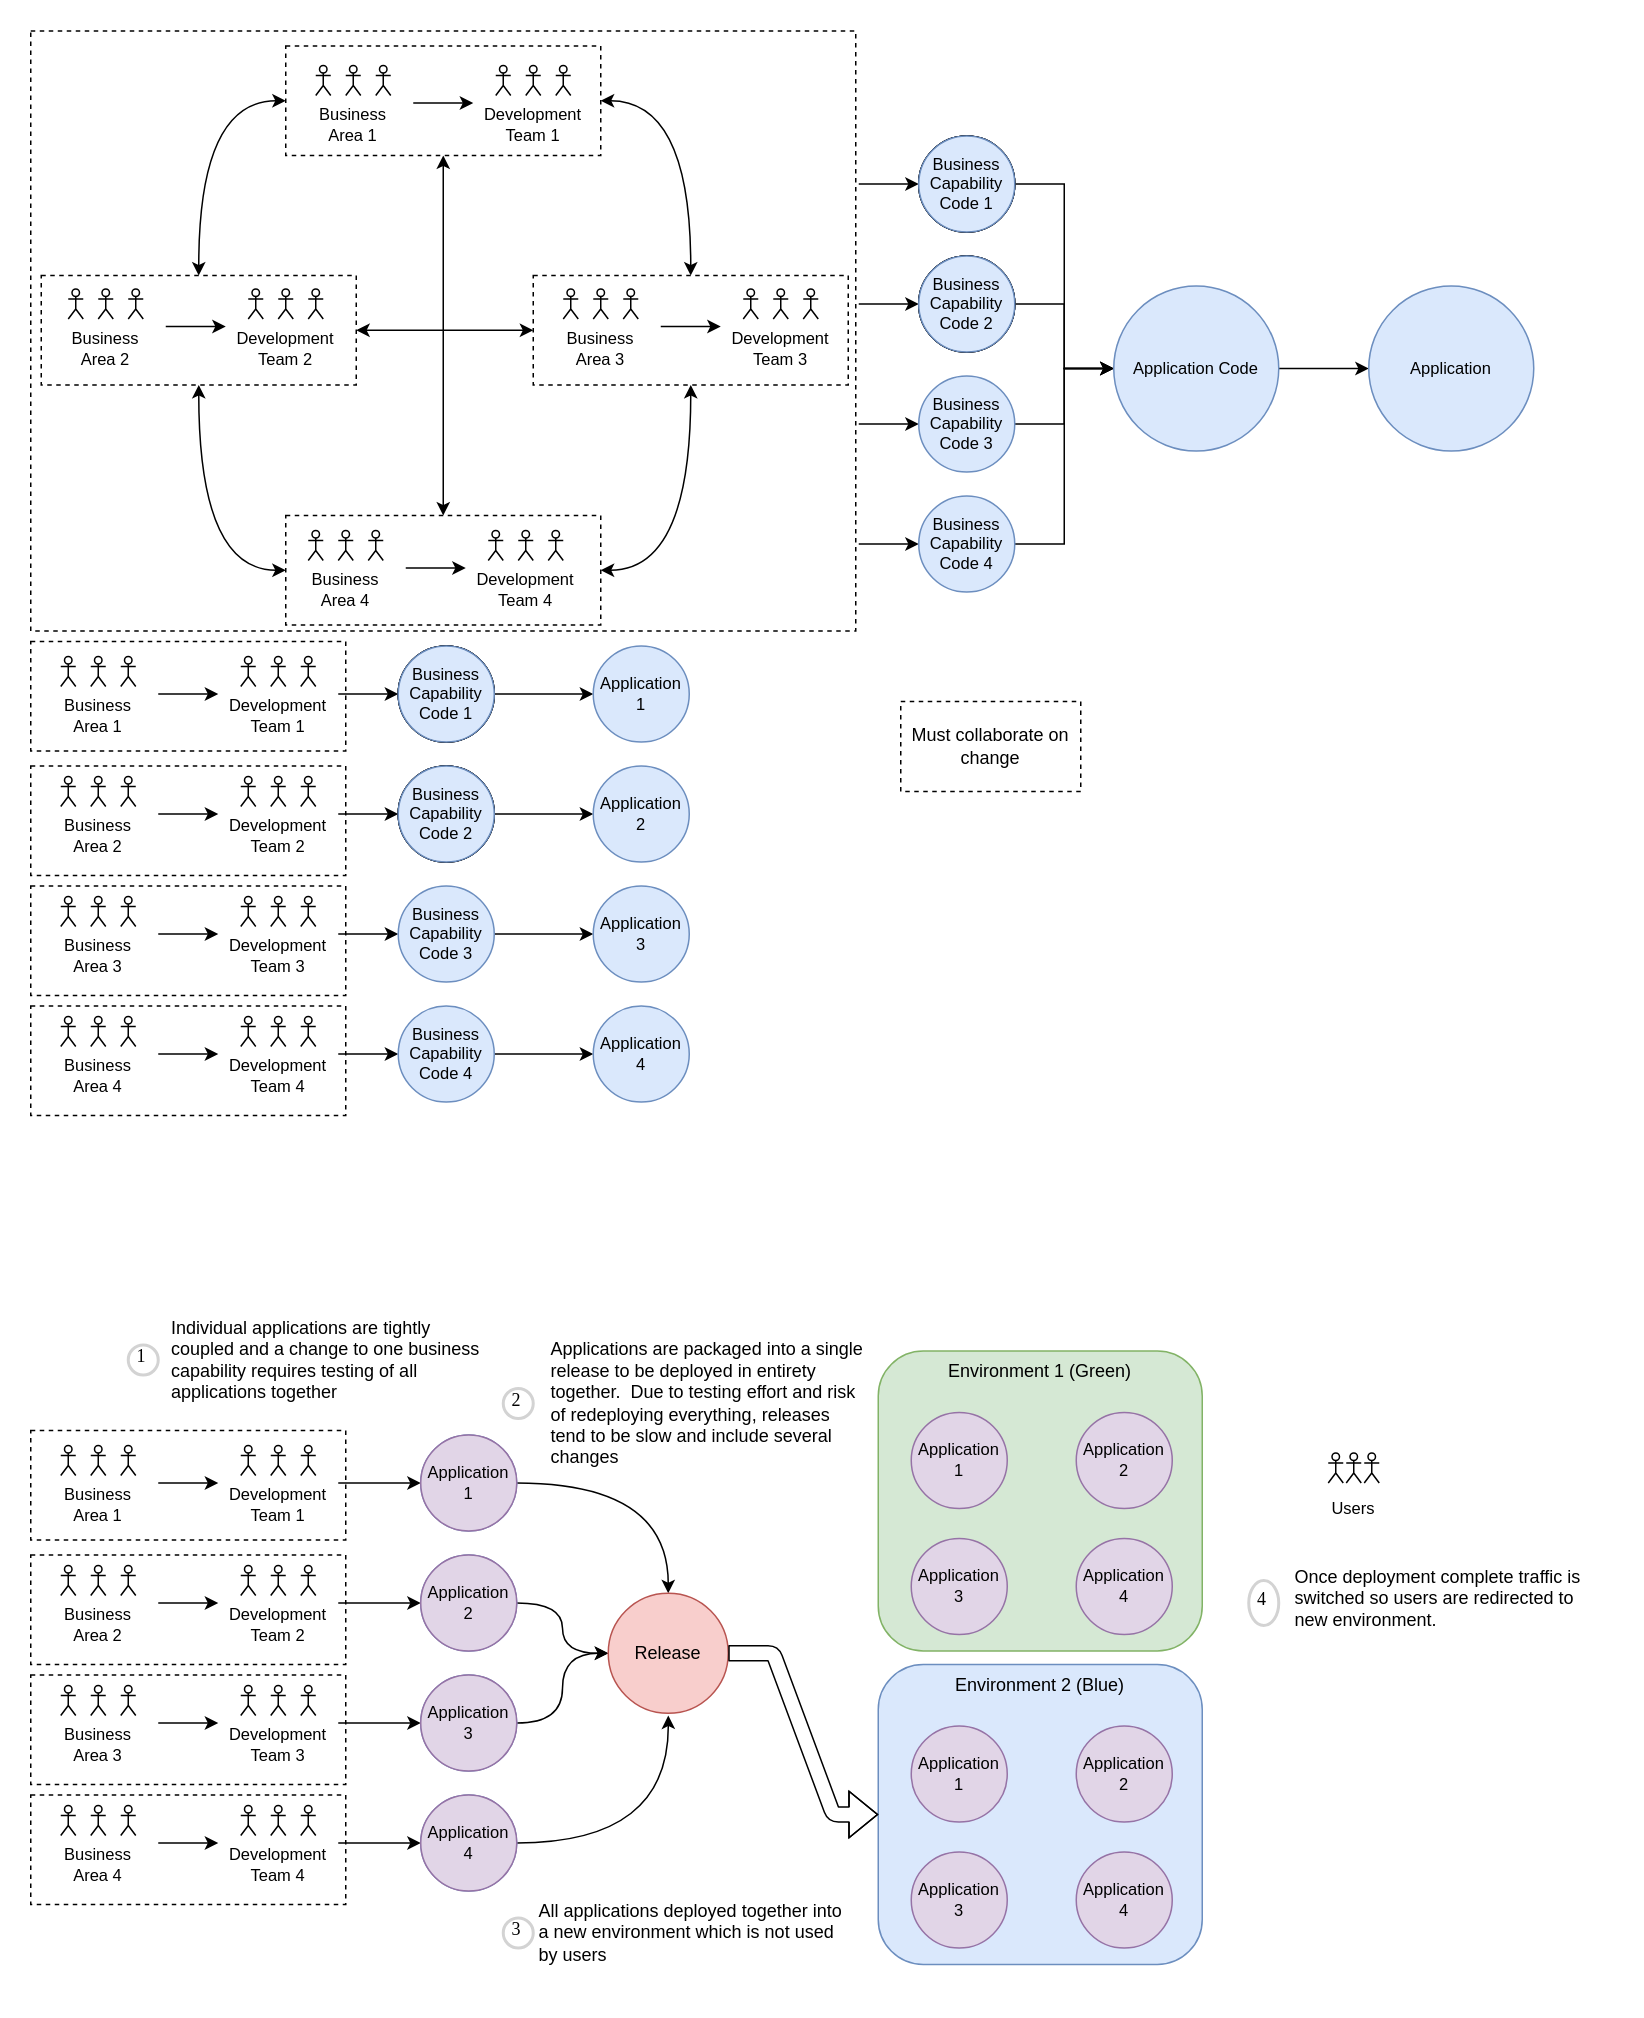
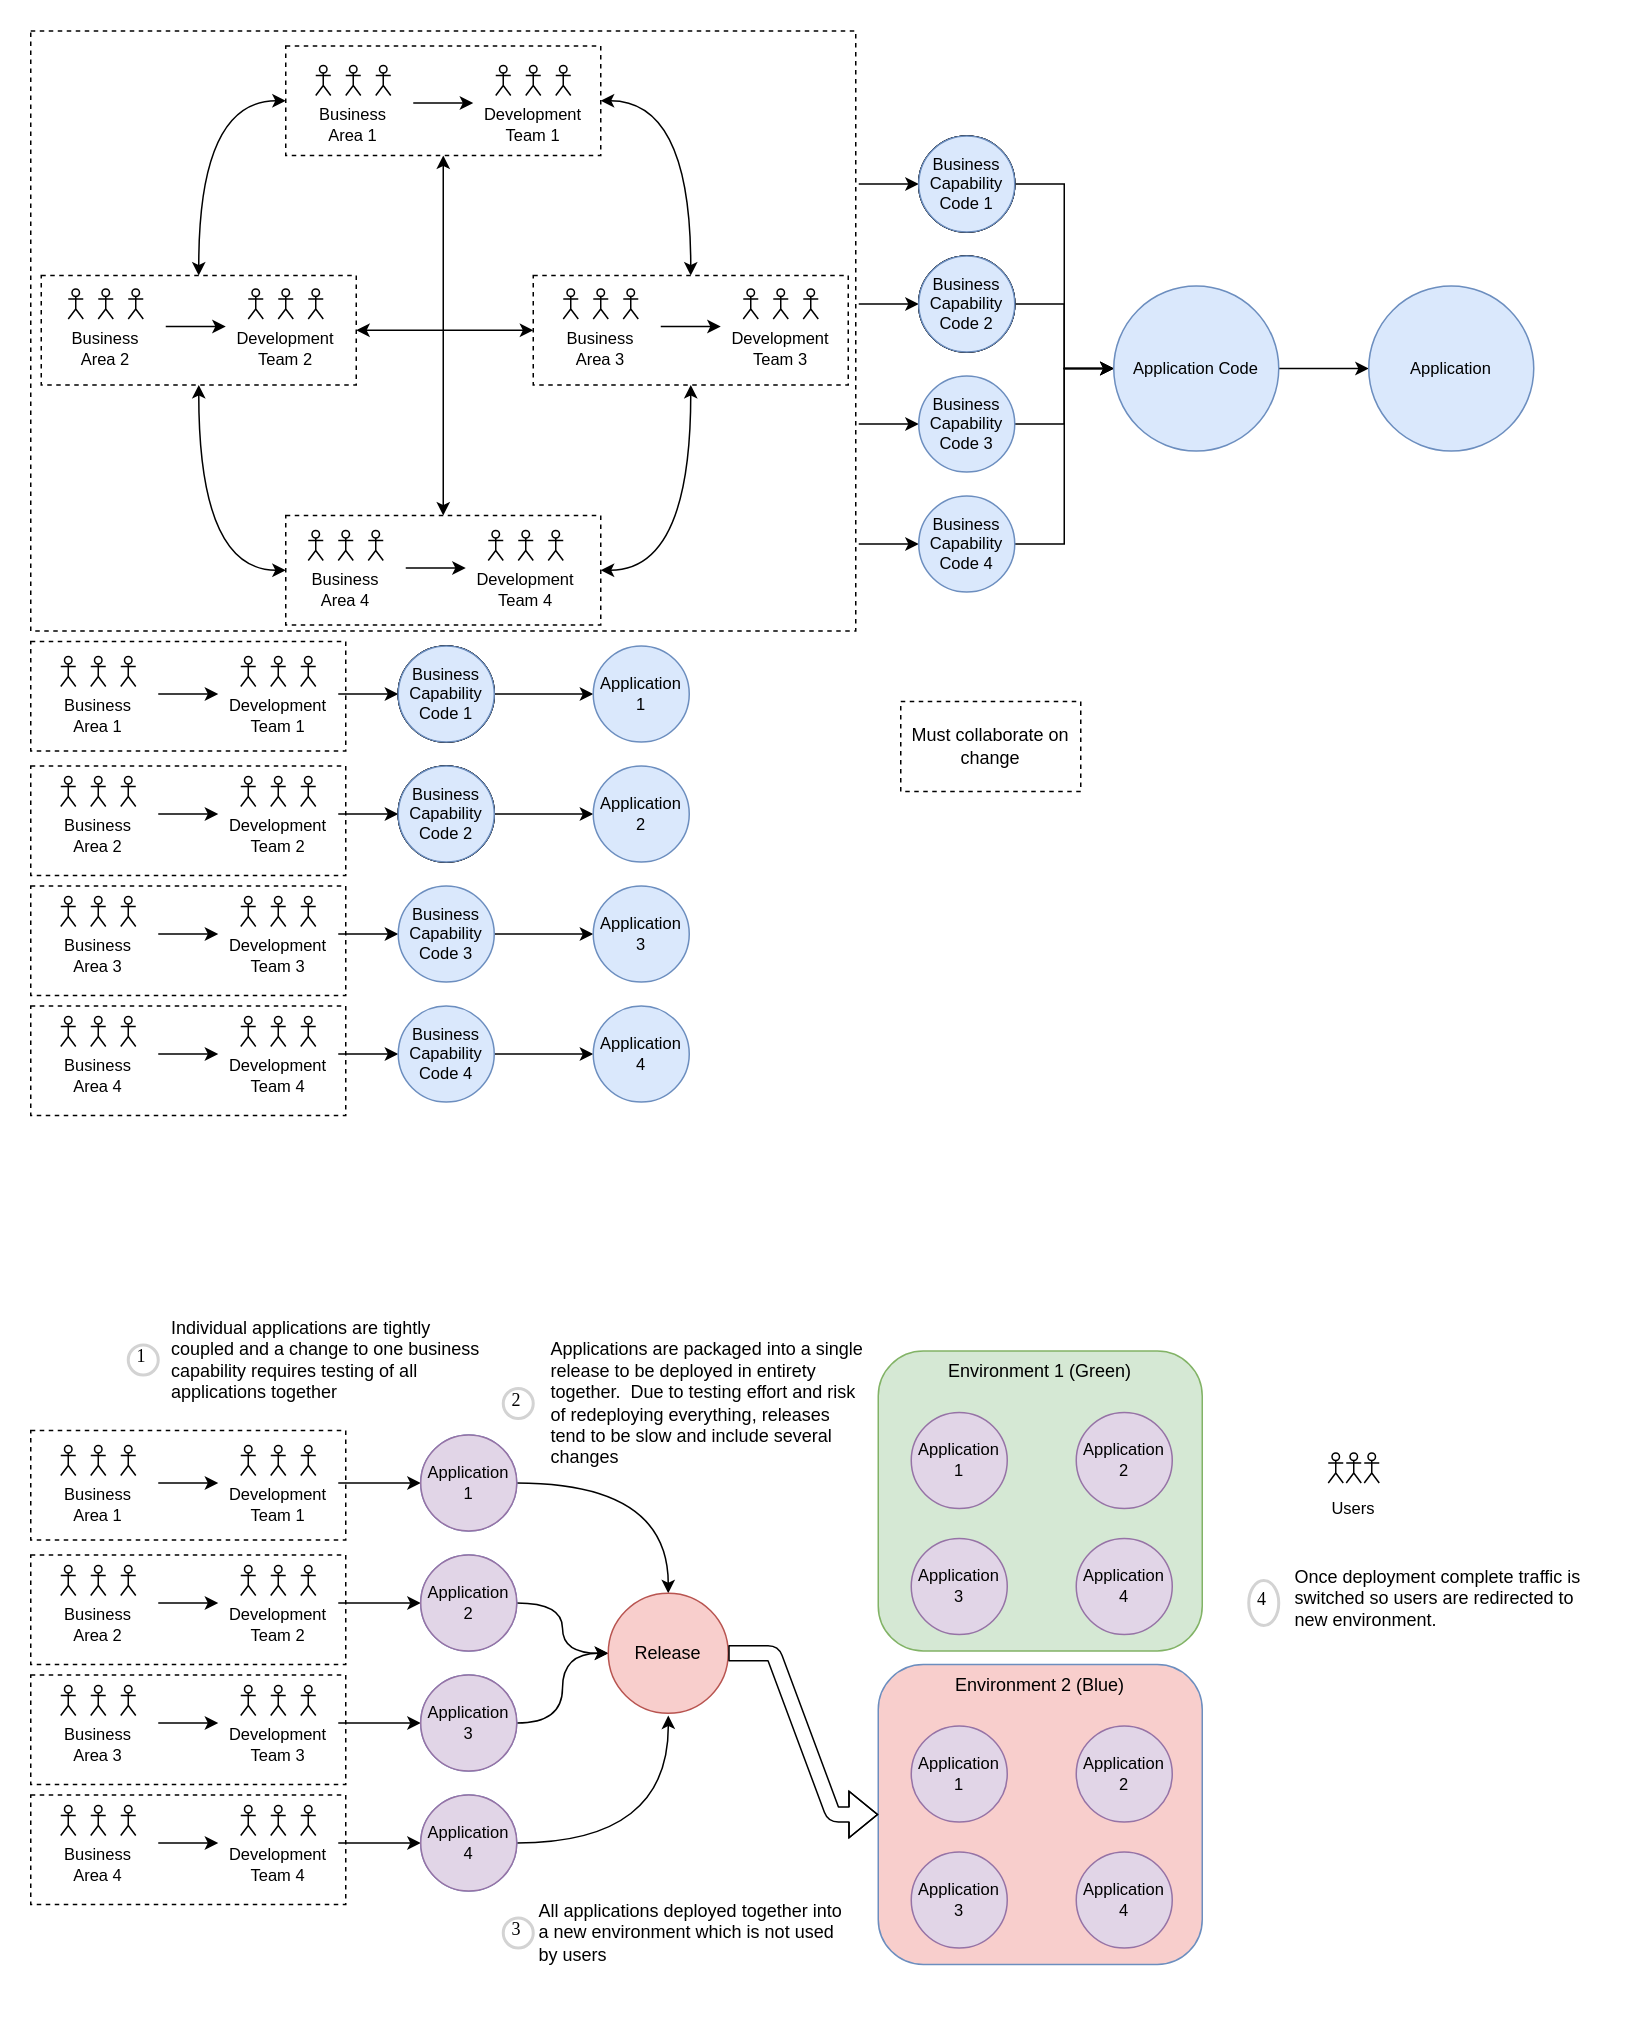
(1040, 1814) -> (1040, 1814)
